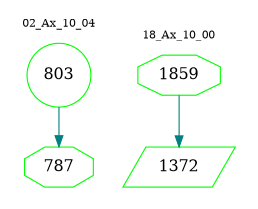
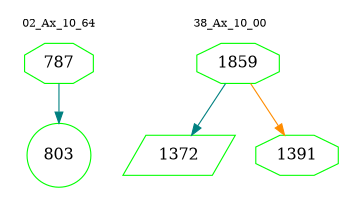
(59, 24) -> (59, 24)
(179, 36) -> (230, 24)
(59, 121) -> (59, 98)
none -> (297, 155)
